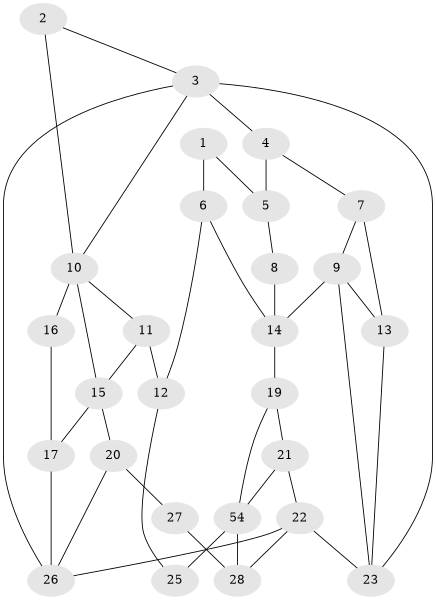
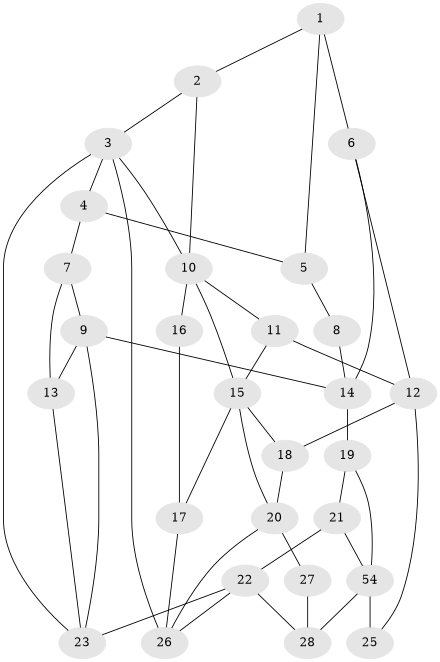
none -> (259, 50)
none -> (285, 456)
